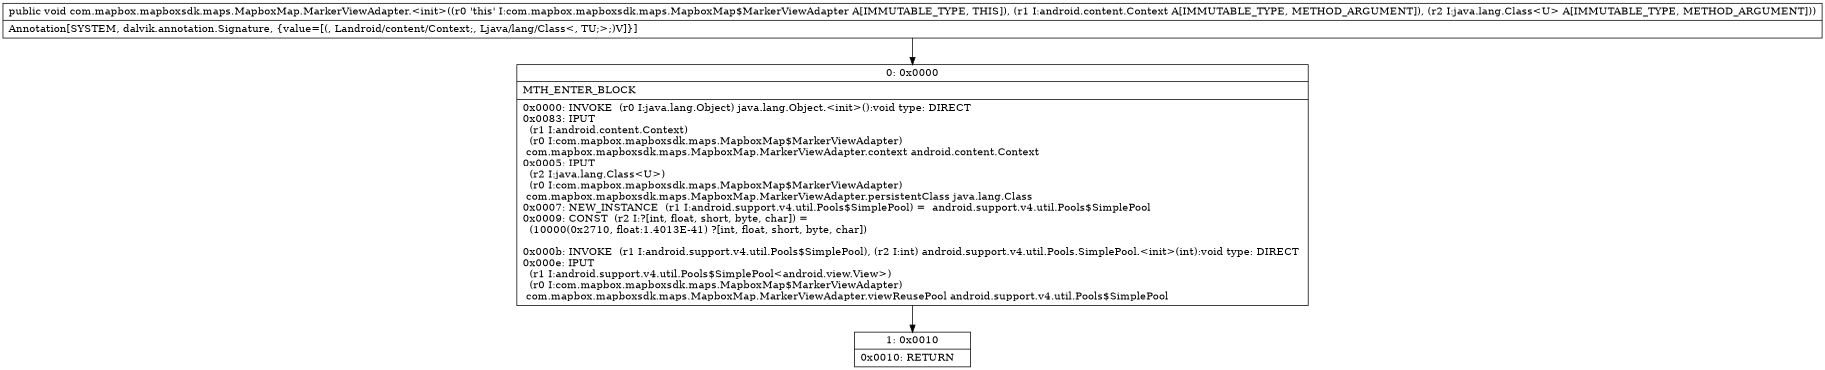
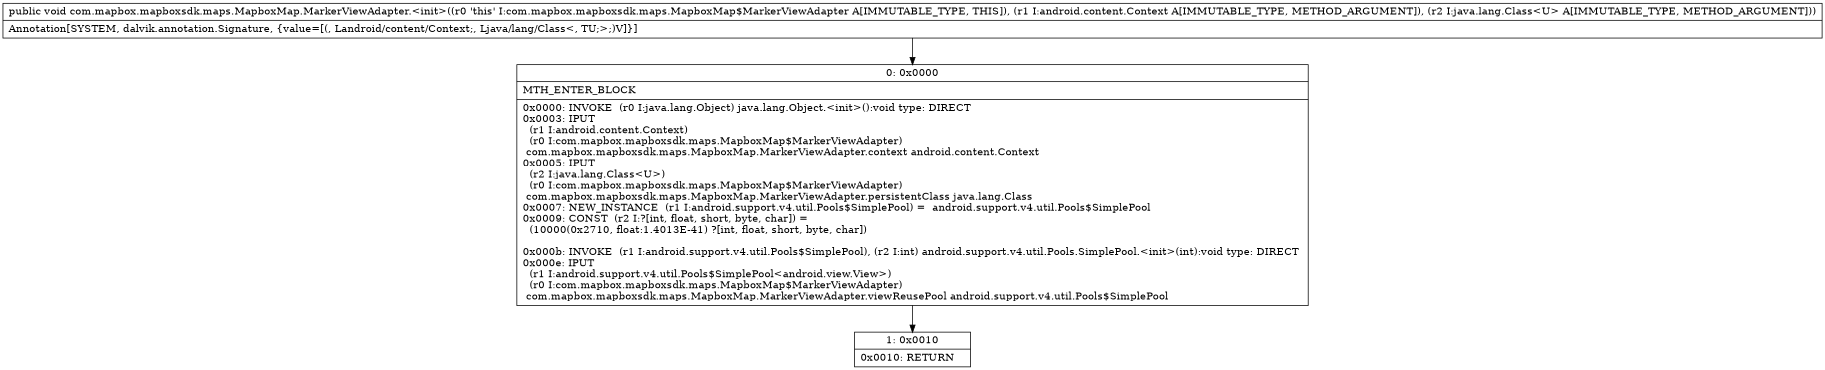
(562, 119) -> (562, 119)
